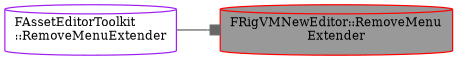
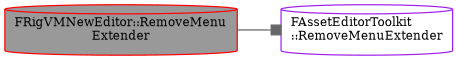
(192, 30) -> (253, 30)
